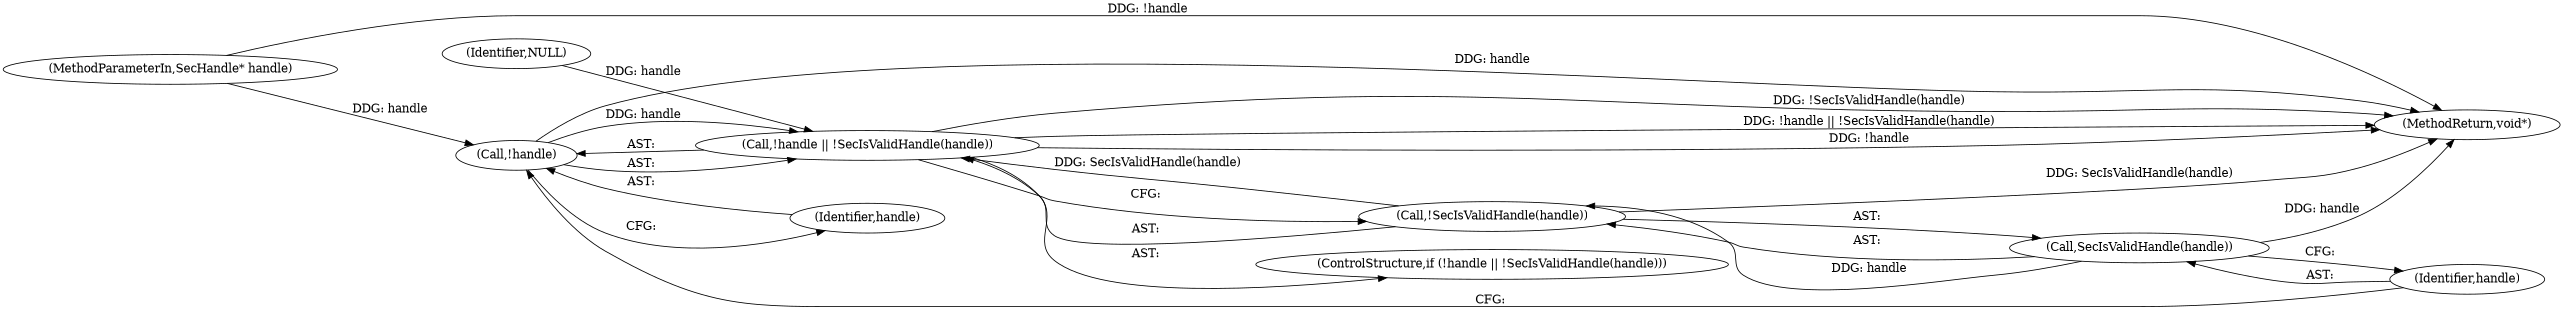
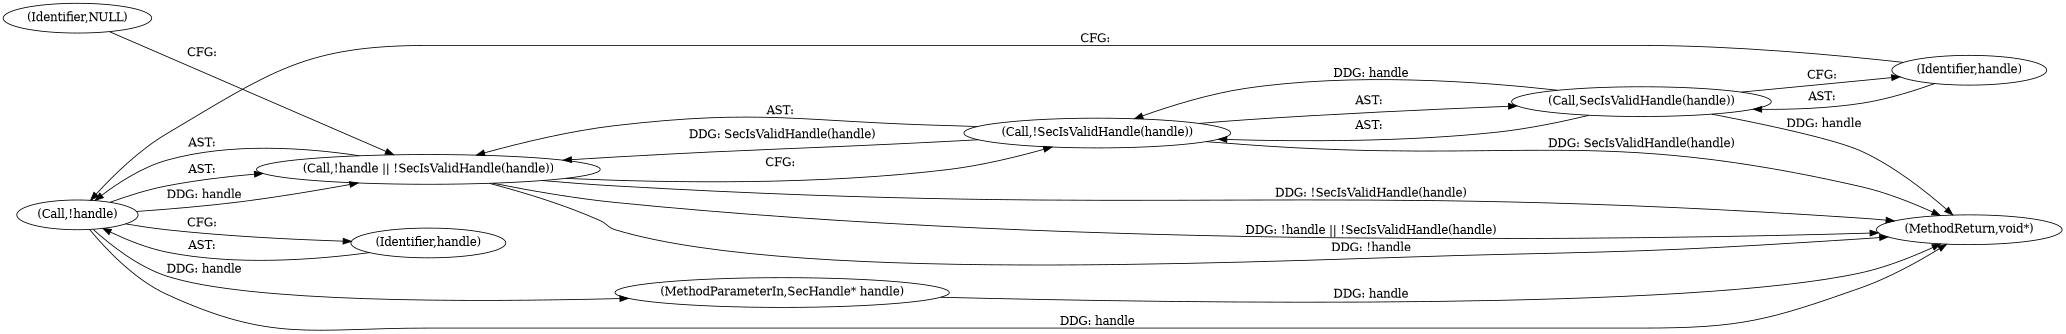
(1148, 10) -> (1371, 295)
(643, 72) -> (204, 53)
(346, 113) -> (349, 298)
(1492, 264) -> none
